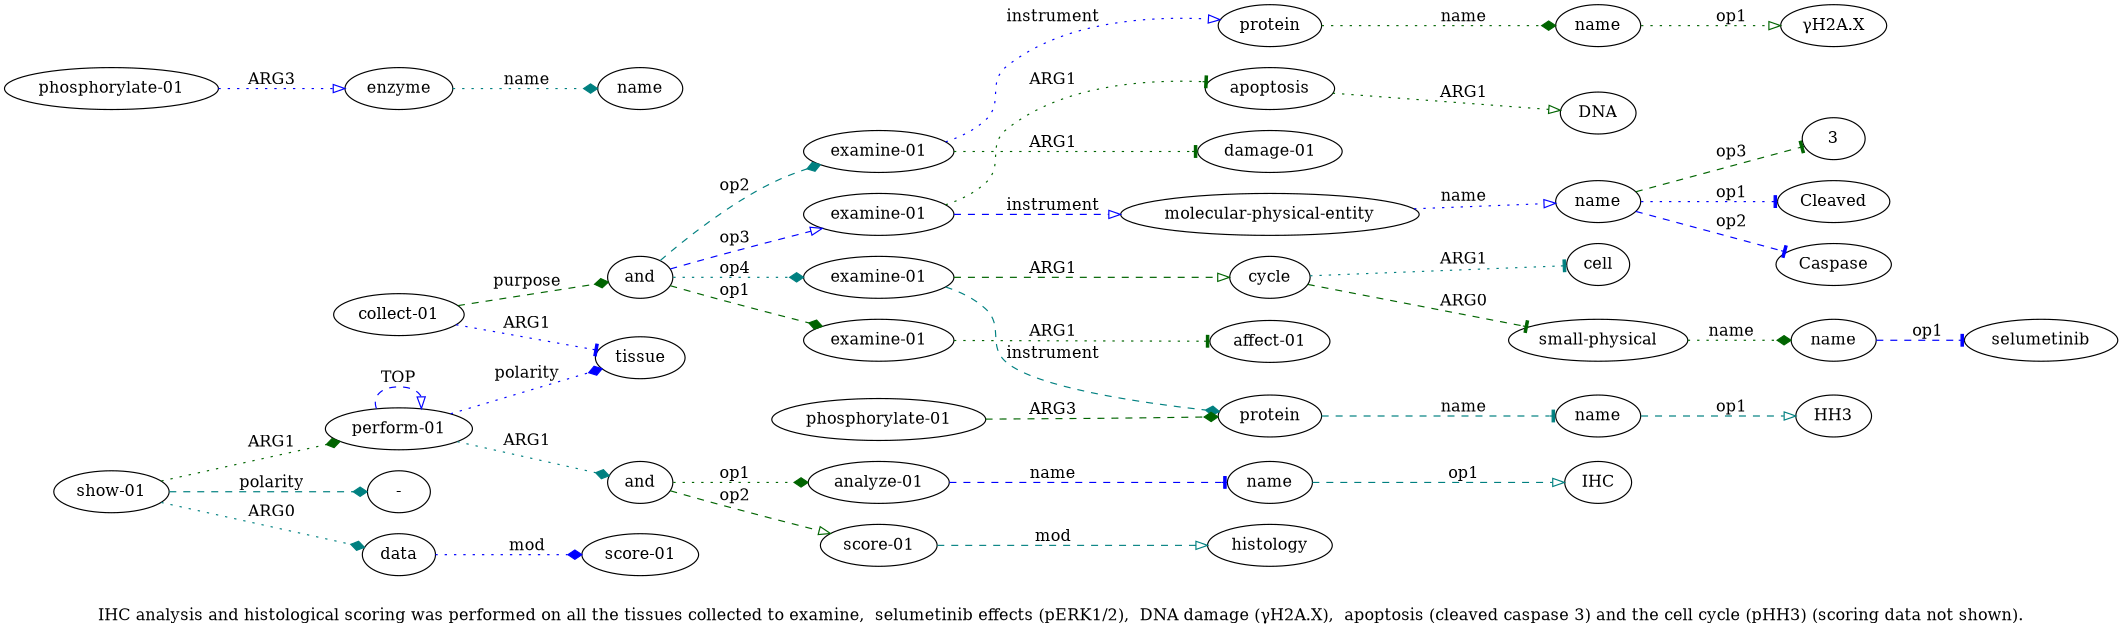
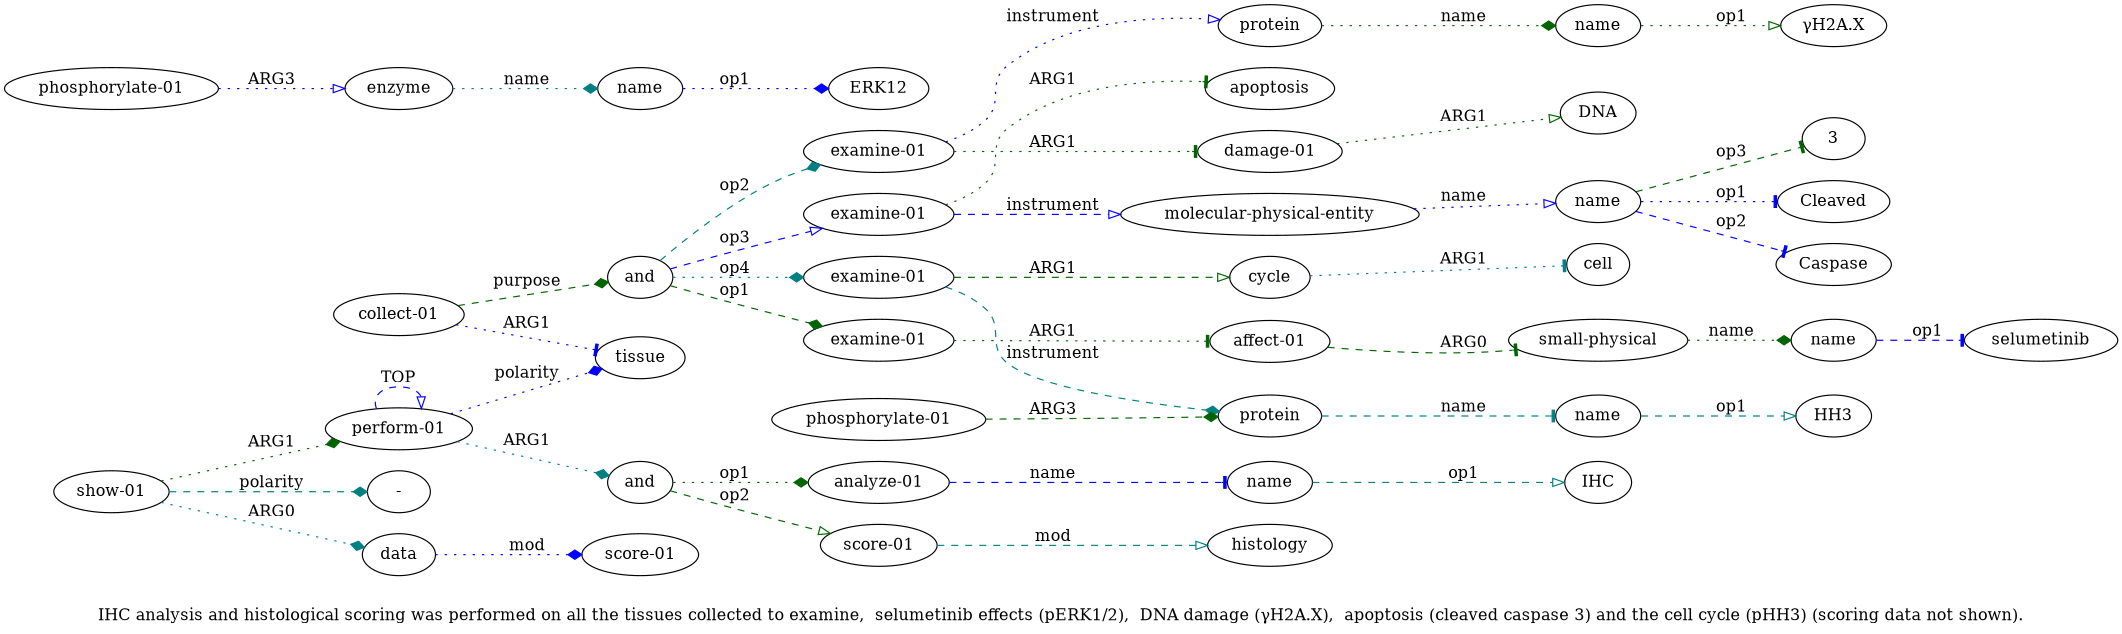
none -> (879, 89)
(1441, 101) -> (1443, 131)
(1415, 305) -> (1420, 353)
